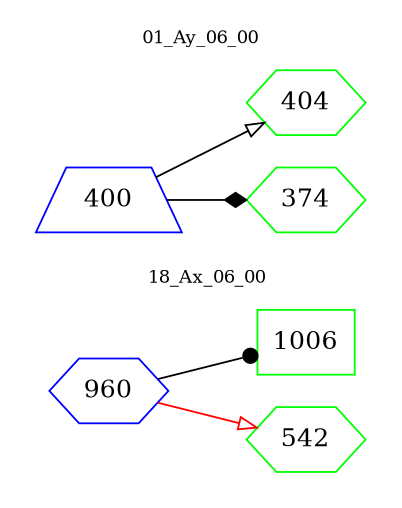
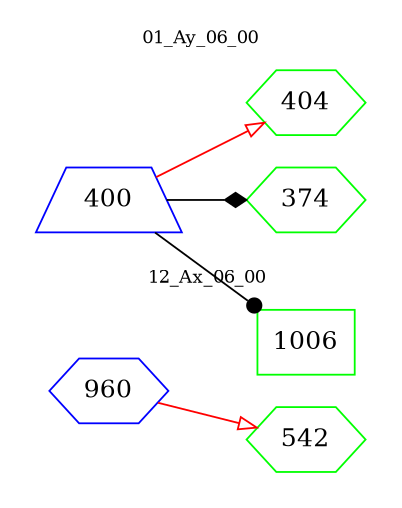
(202, 154) -> (202, 154)
(207, 278) -> (207, 278)
(200, 368) -> (211, 273)
